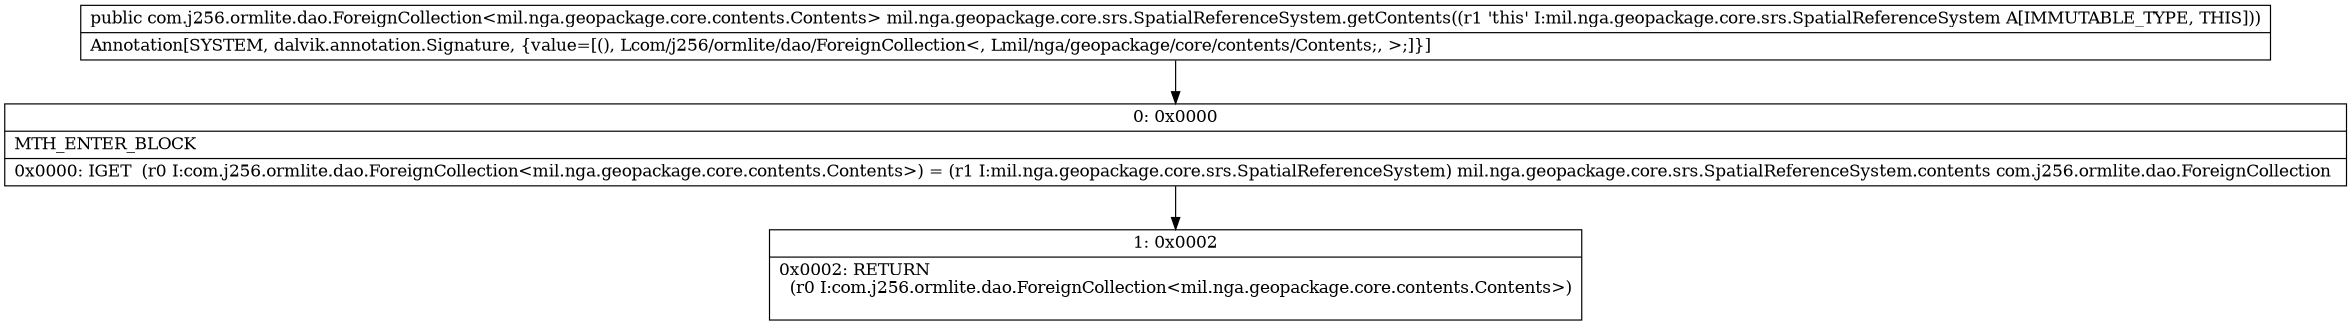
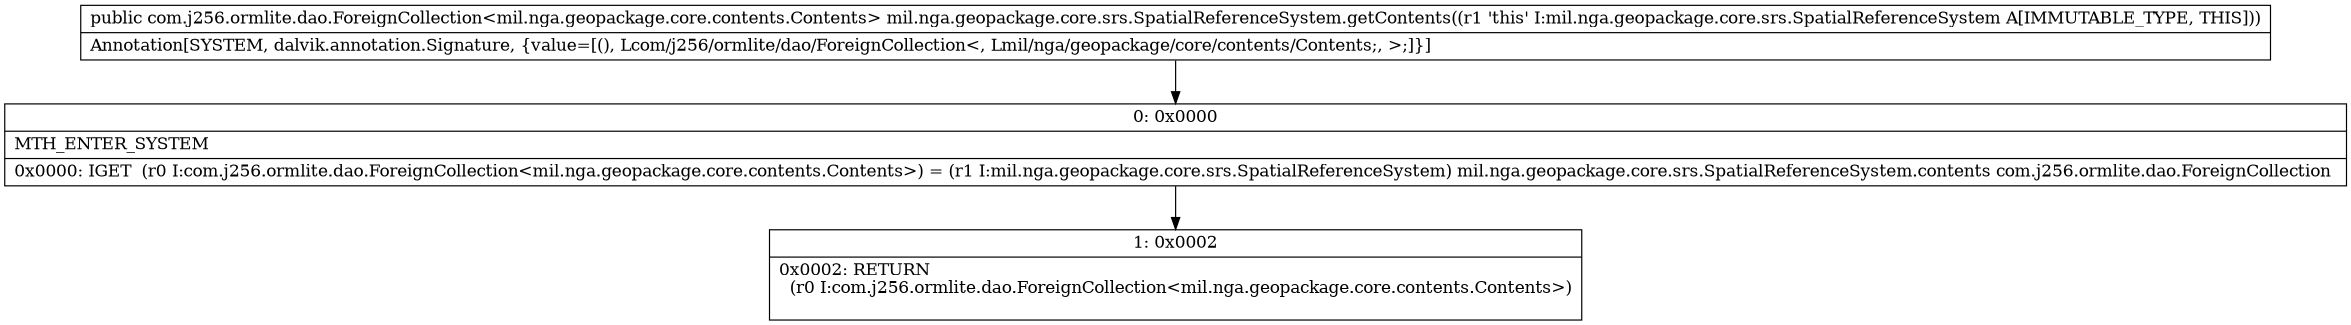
(106, 144) -> (112, 144)
